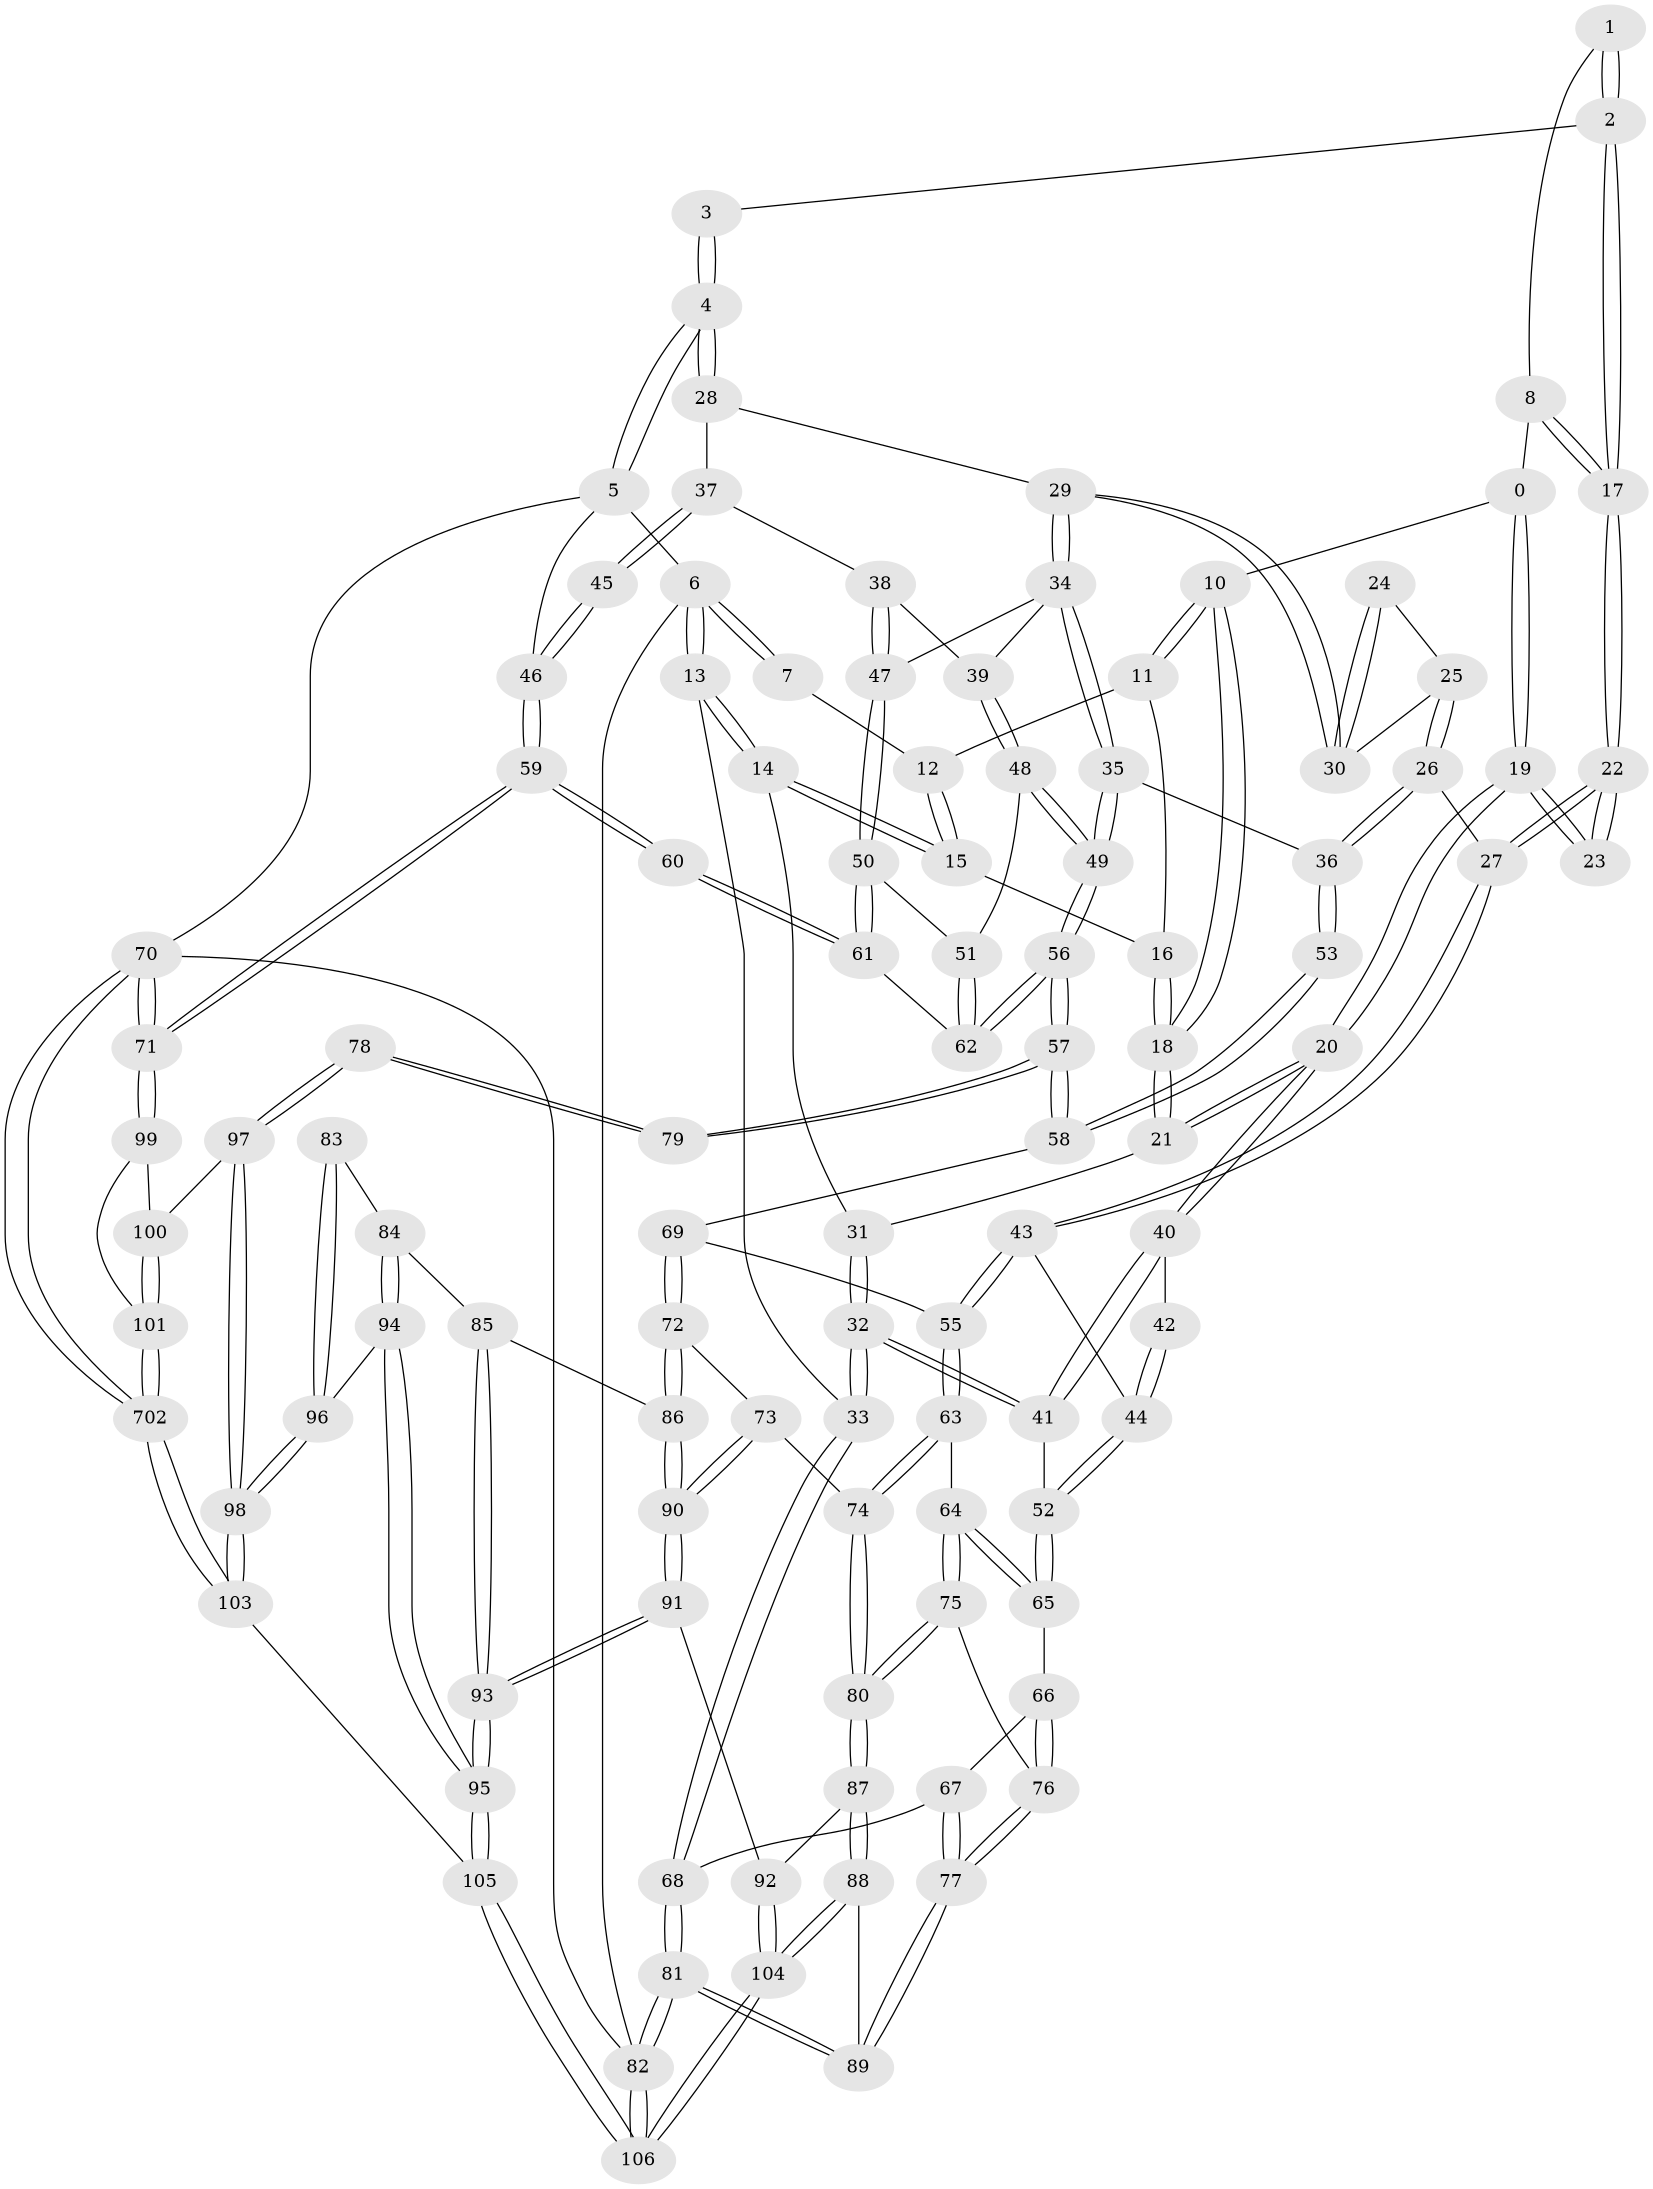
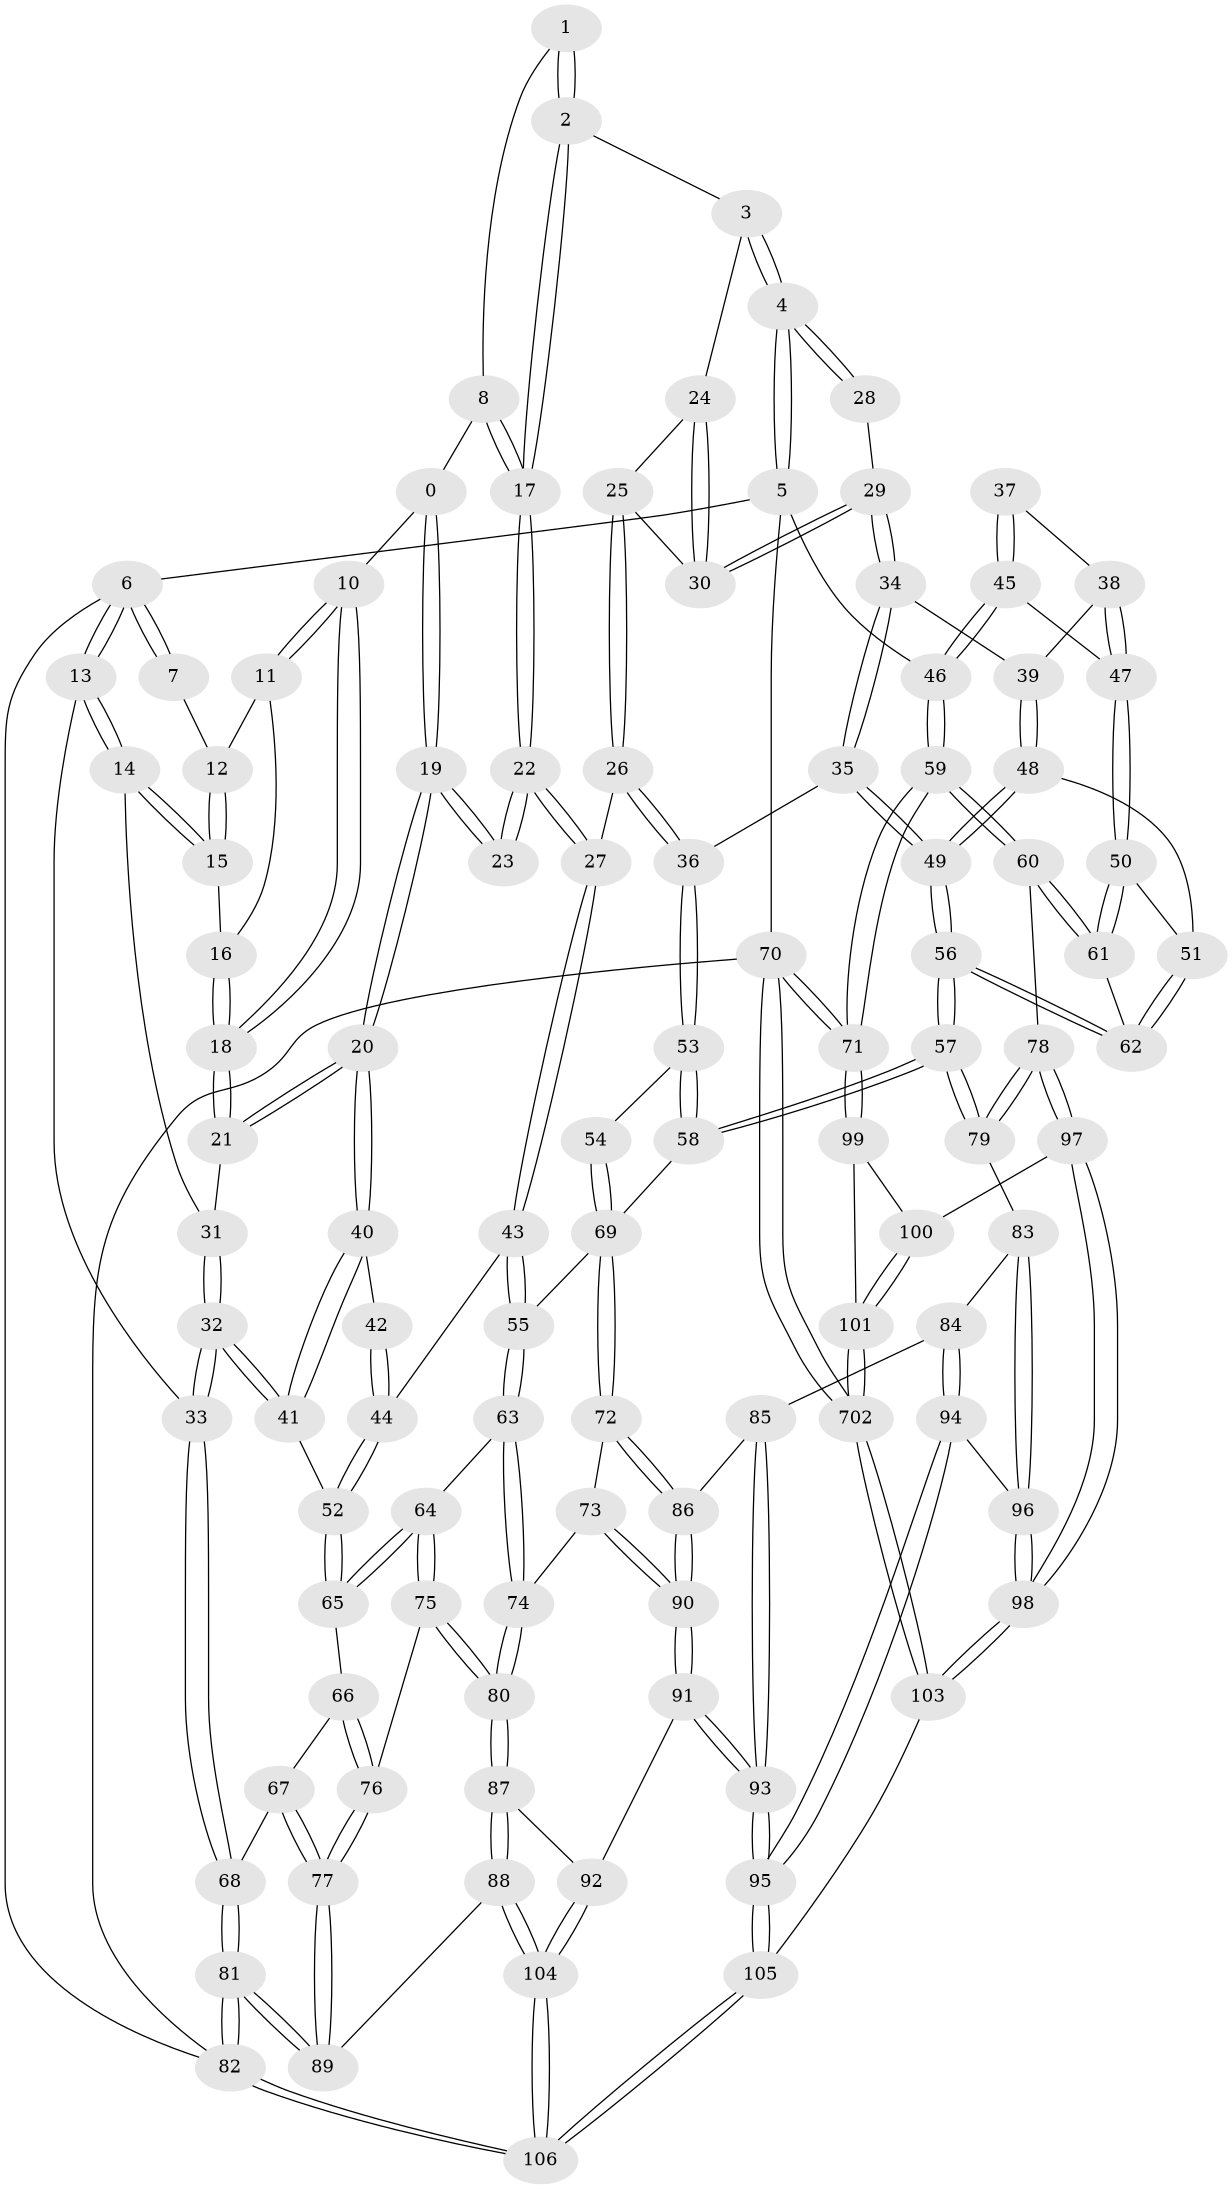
none -> (724, 306)
(707, 446) -> none
(971, 631) -> (1060, 628)
none -> (1034, 955)
none -> (596, 1141)
none -> (1004, 1192)
